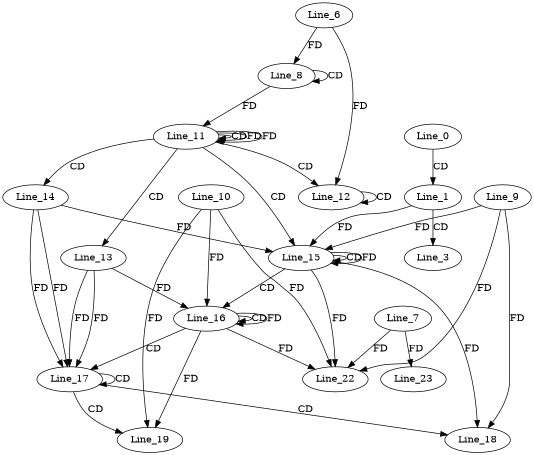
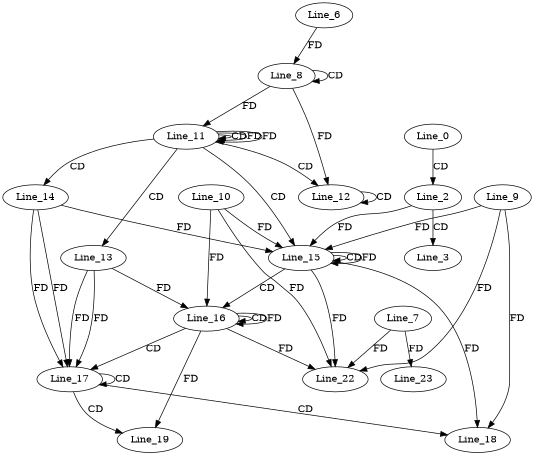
(353, 102) -> (312, 132)
(433, 197) -> (433, 197)
(148, 308) -> (250, 228)
